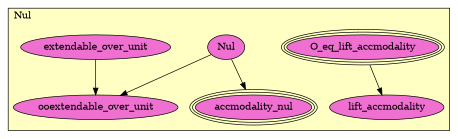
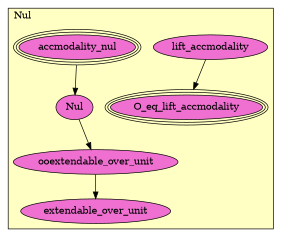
(237, 71) -> (76, 77)
(96, 74) -> (96, 183)
(375, 77) -> (201, 71)
